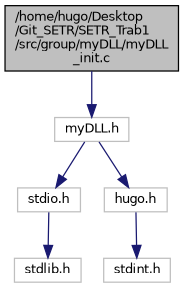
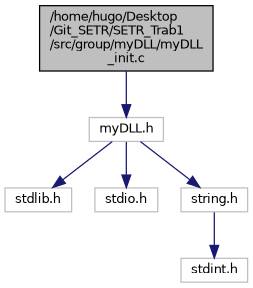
(136, 200) -> (214, 200)
(49, 229) -> (88, 161)
